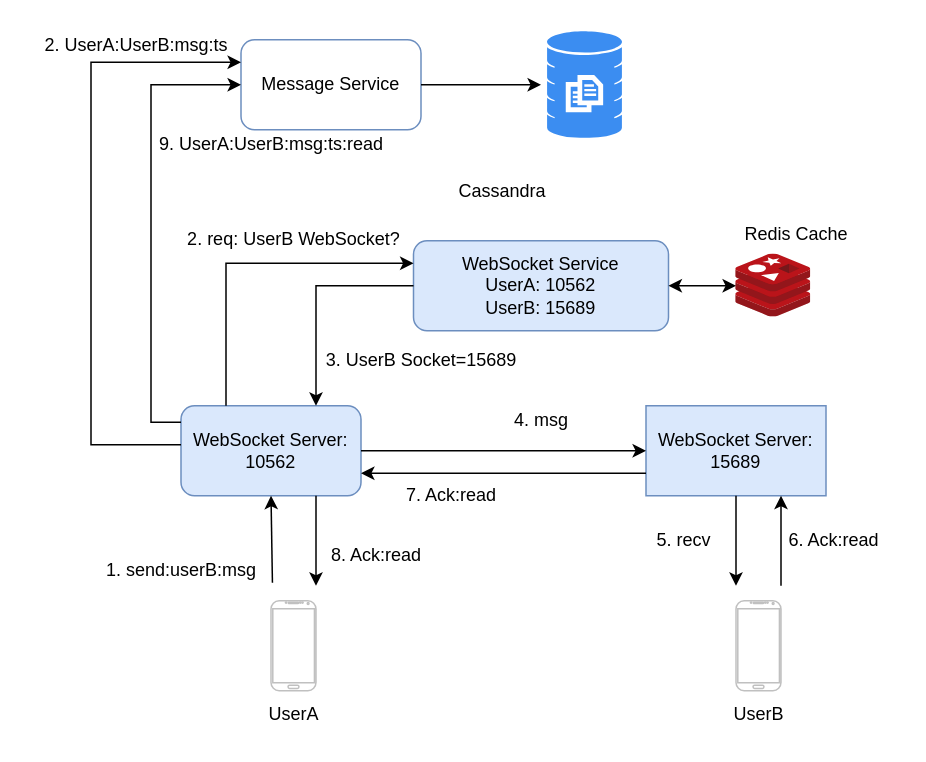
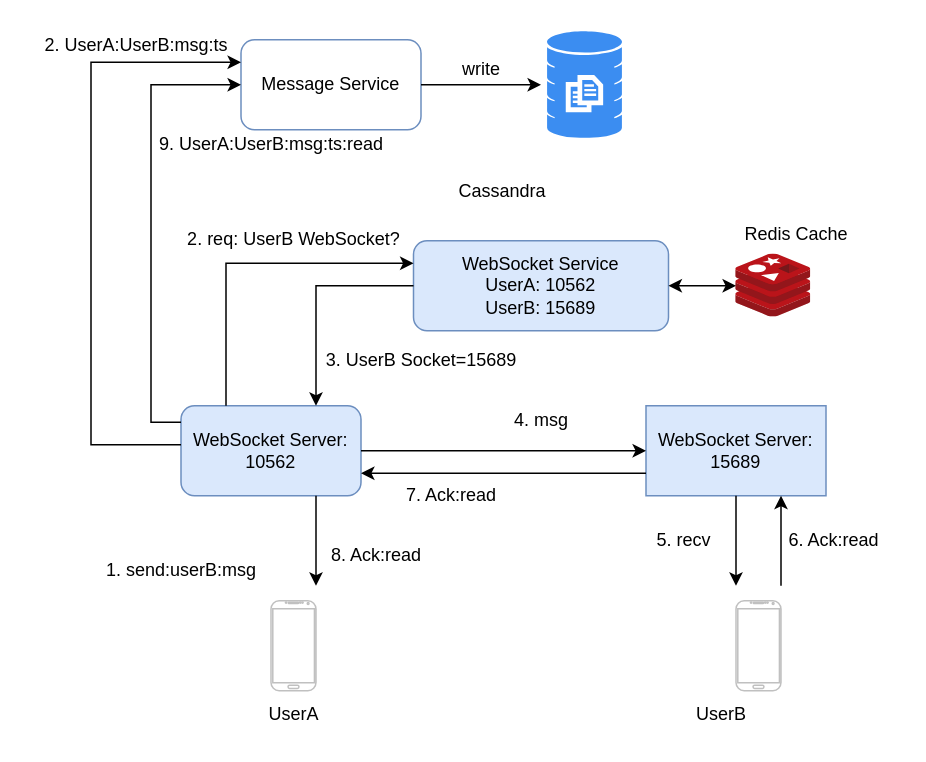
none -> (481, 70)
(272, 545) -> none
(758, 715) -> (721, 715)
